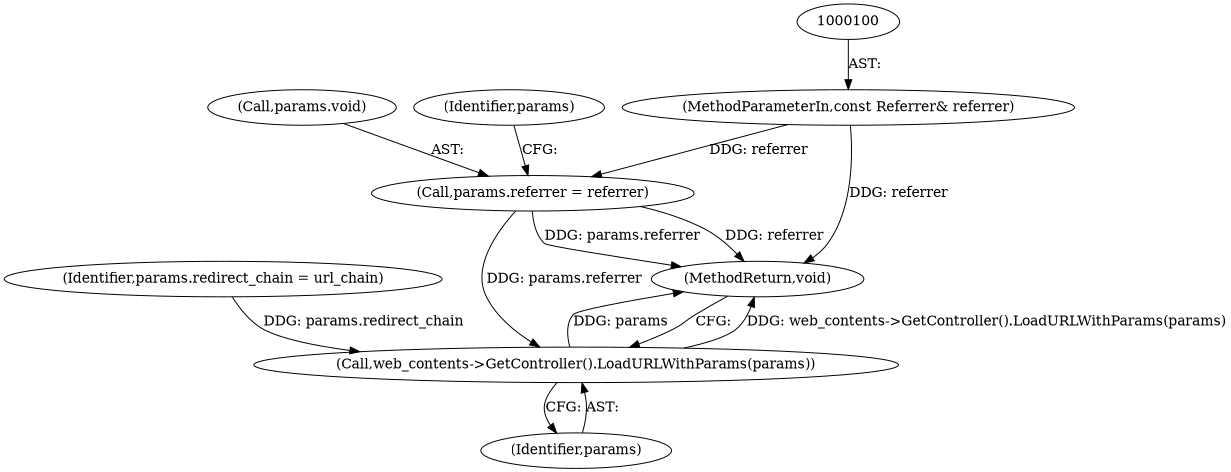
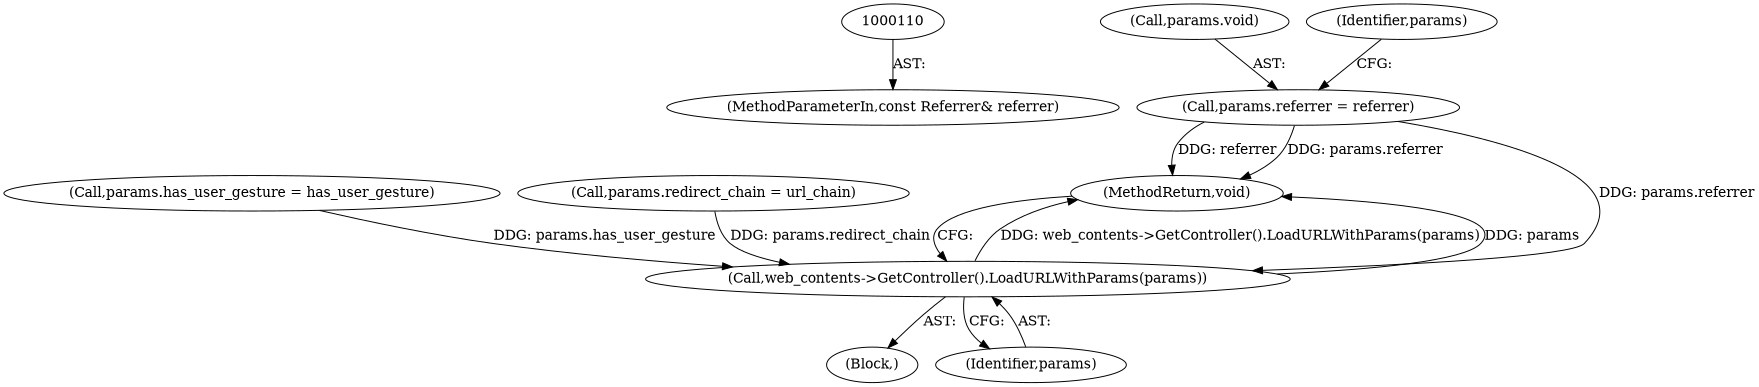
(848, 22) -> (893, 22)
(694, 149) -> none
none -> (252, 193)
(847, 197) -> none
(223, 279) -> (713, 193)
none -> (872, 365)
